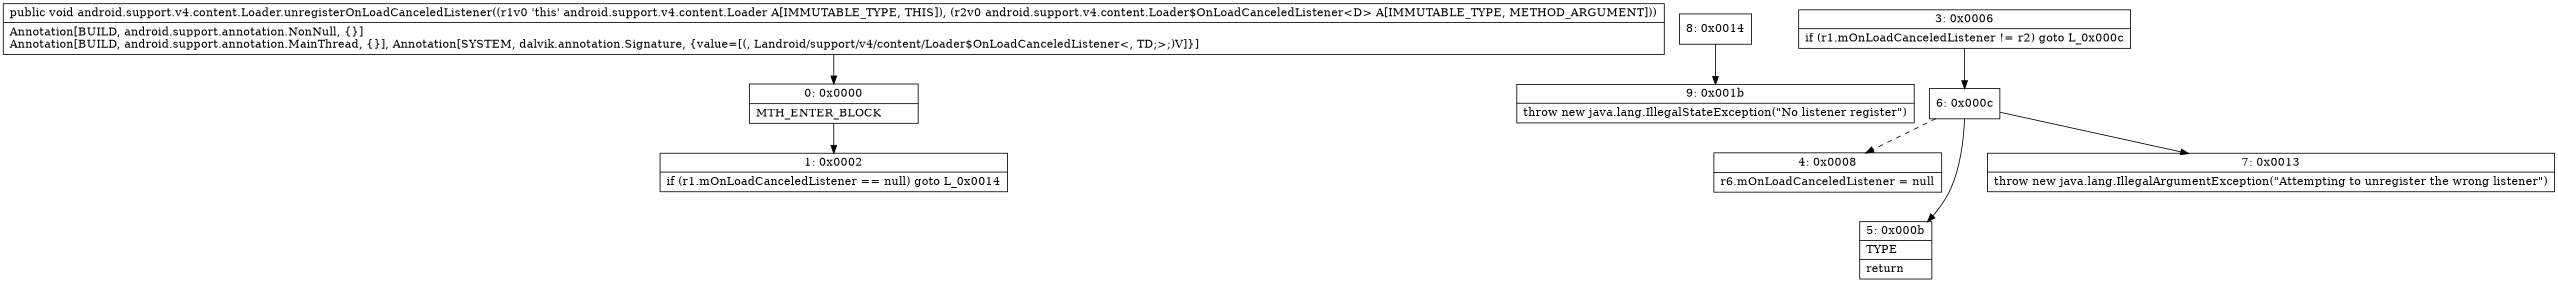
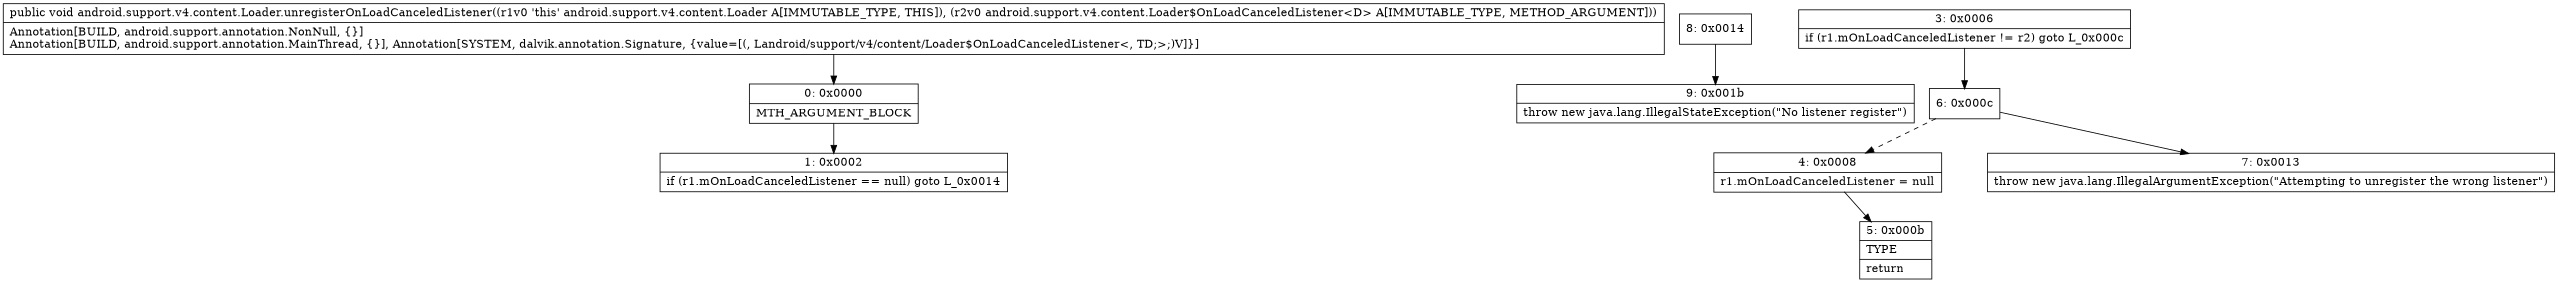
(819, 113) -> (834, 113)
(1957, 170) -> (1855, 204)
(1828, 182) -> (1828, 182)
